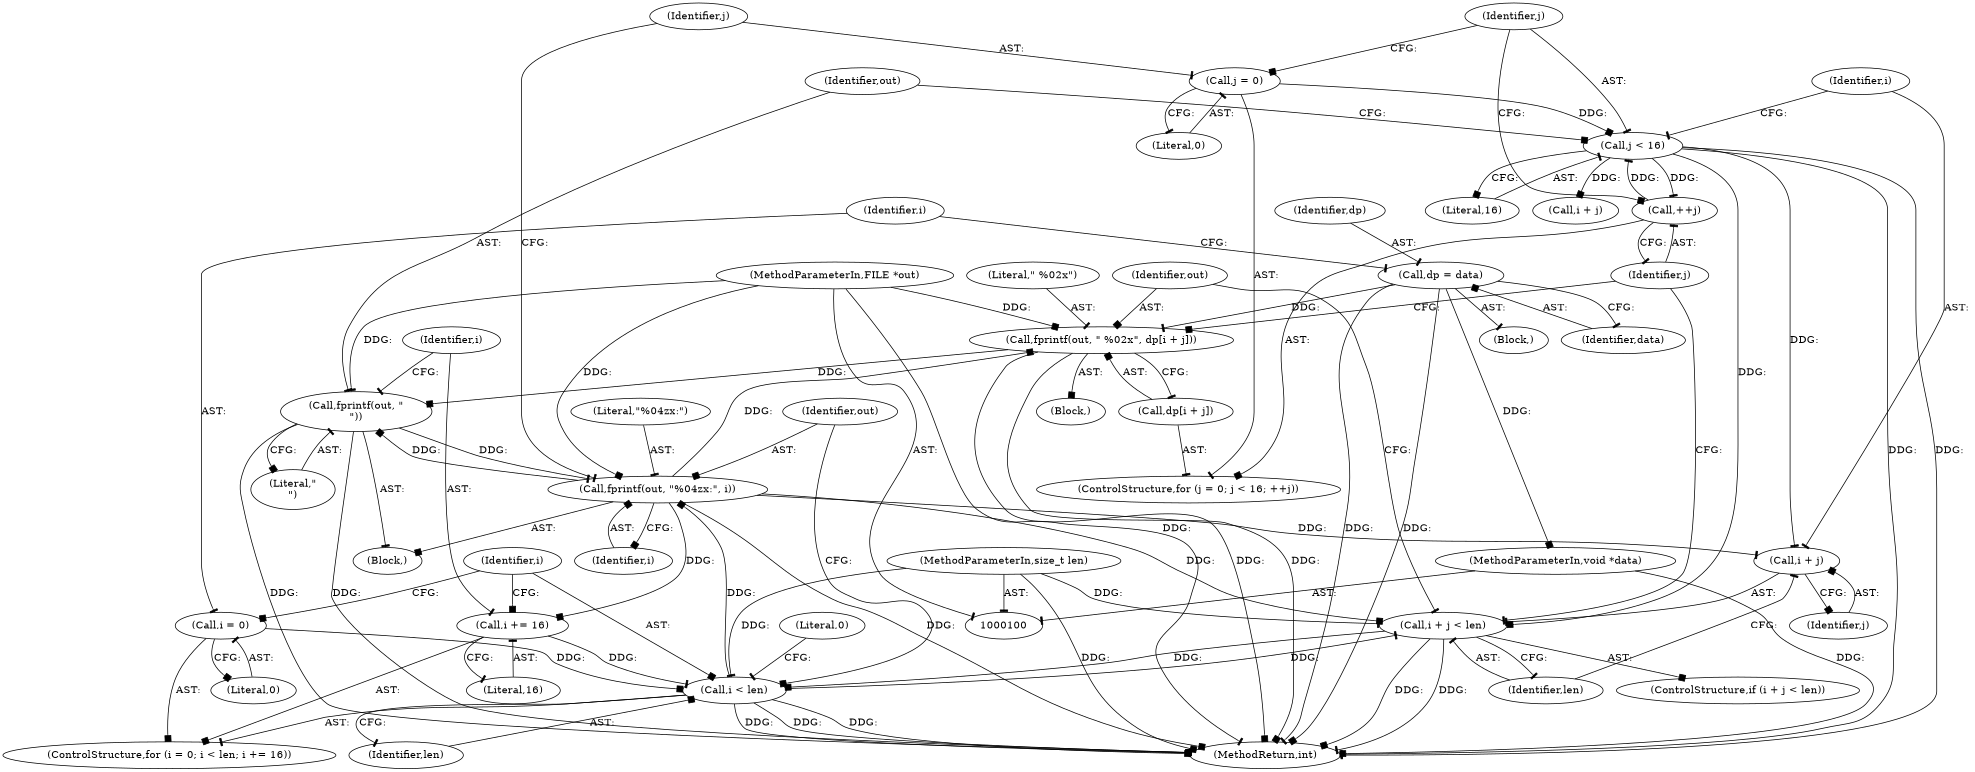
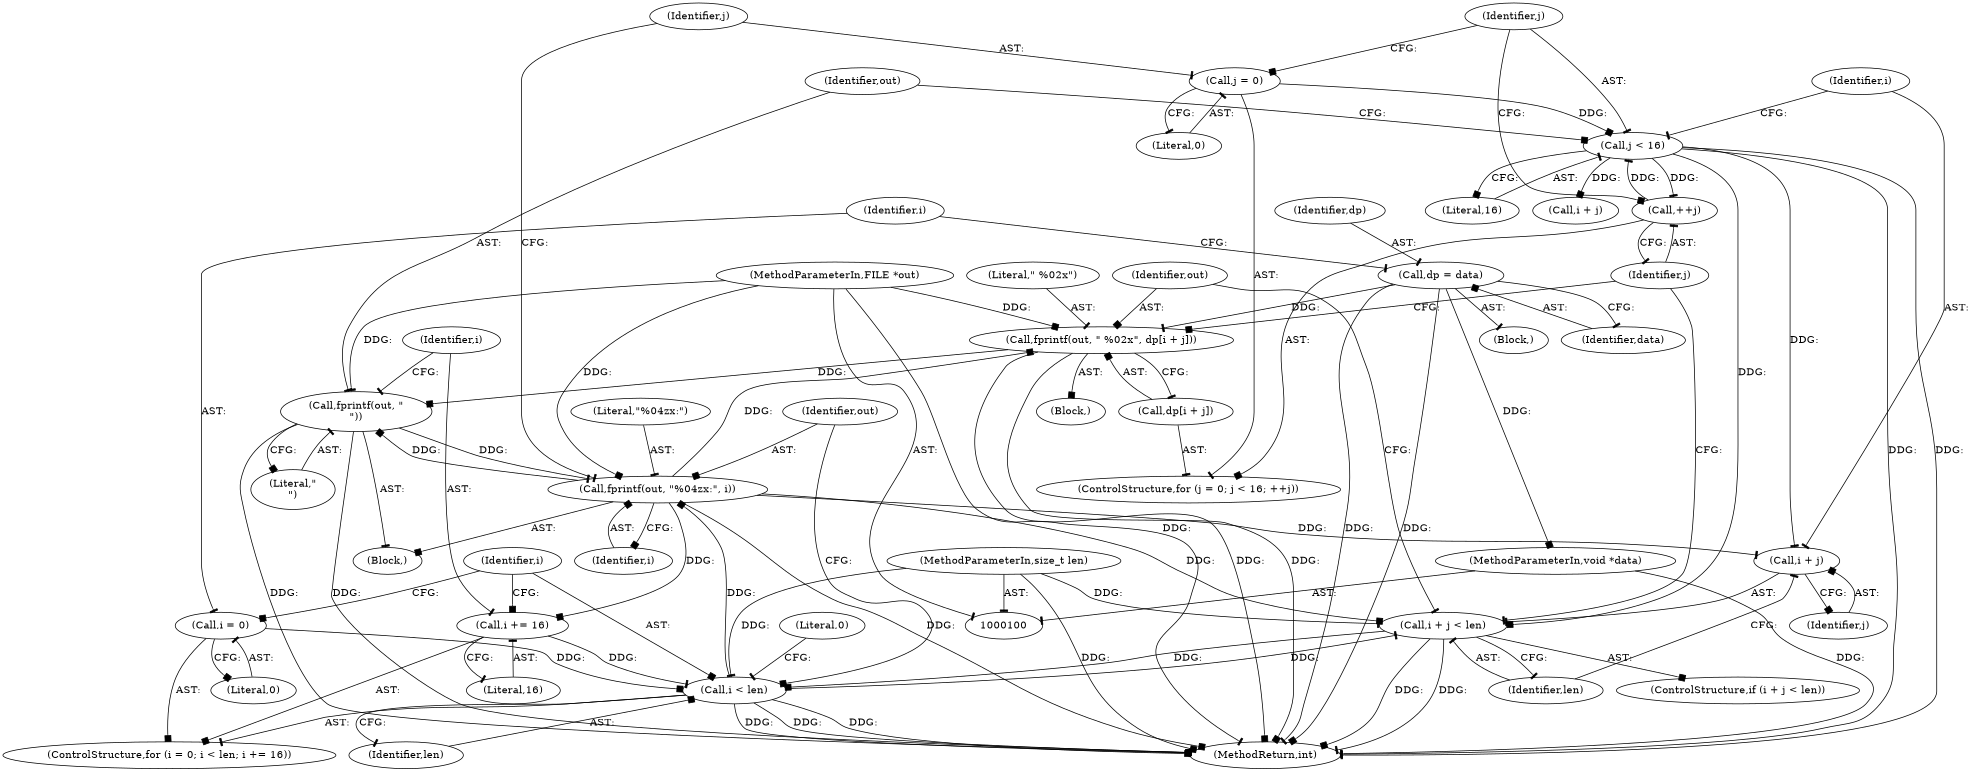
(1753, 732) -> (1752, 732)
